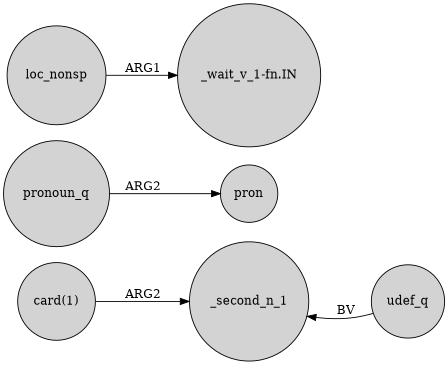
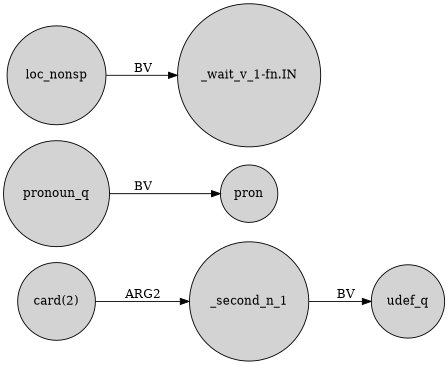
(143, 69) -> (143, 69)
(143, 187) -> (143, 187)
(57, 301) -> (57, 301)
(345, 318) -> (336, 301)
